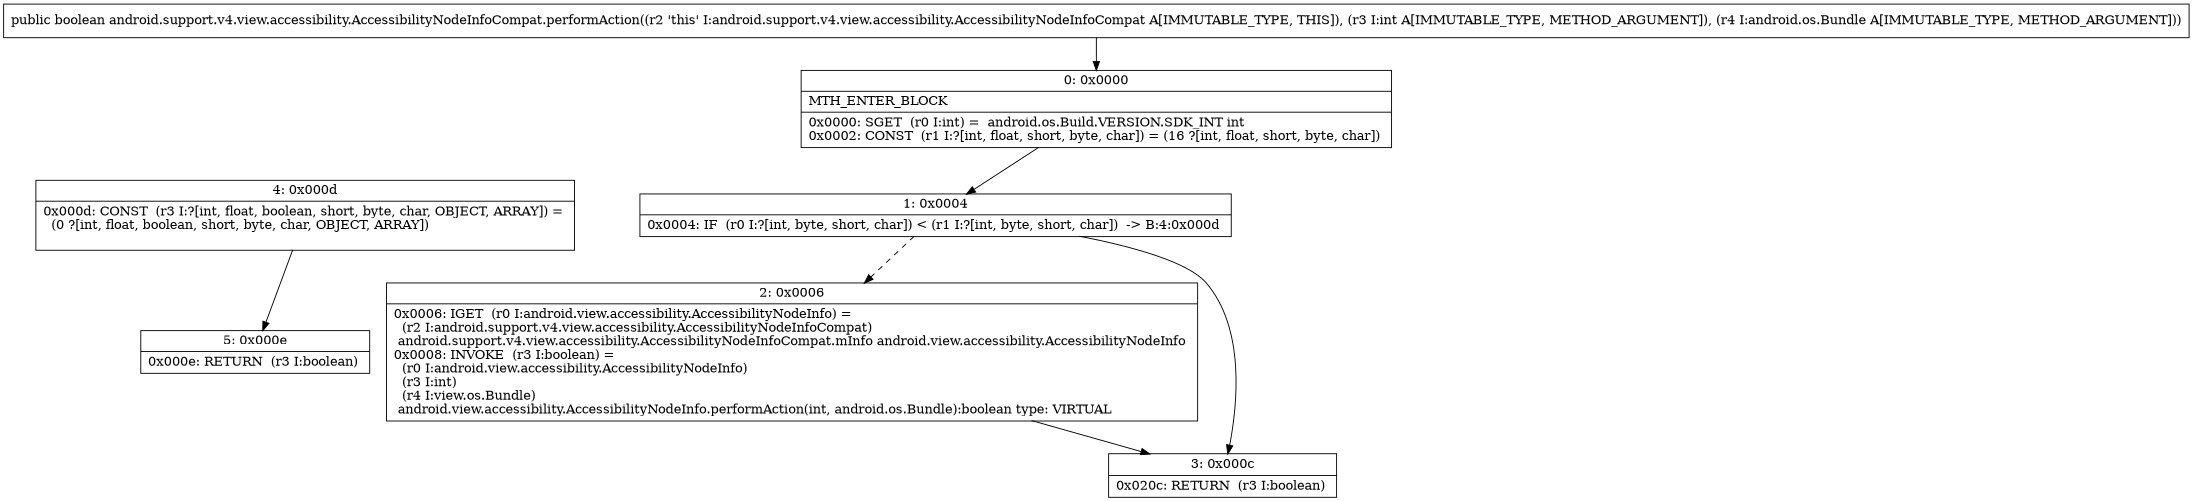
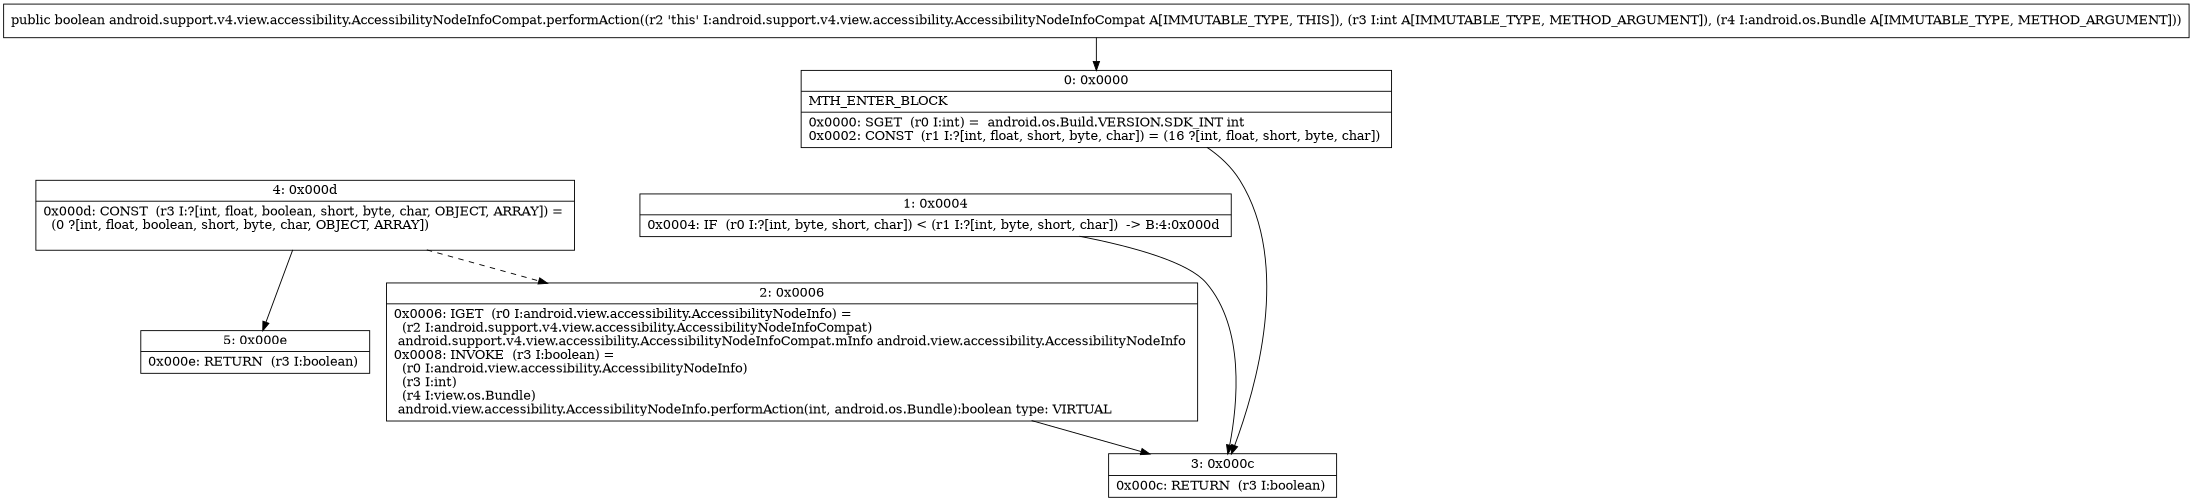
(1006, 168) -> (1267, 289)
(893, 257) -> (483, 265)
(1223, 486) -> (1223, 486)
